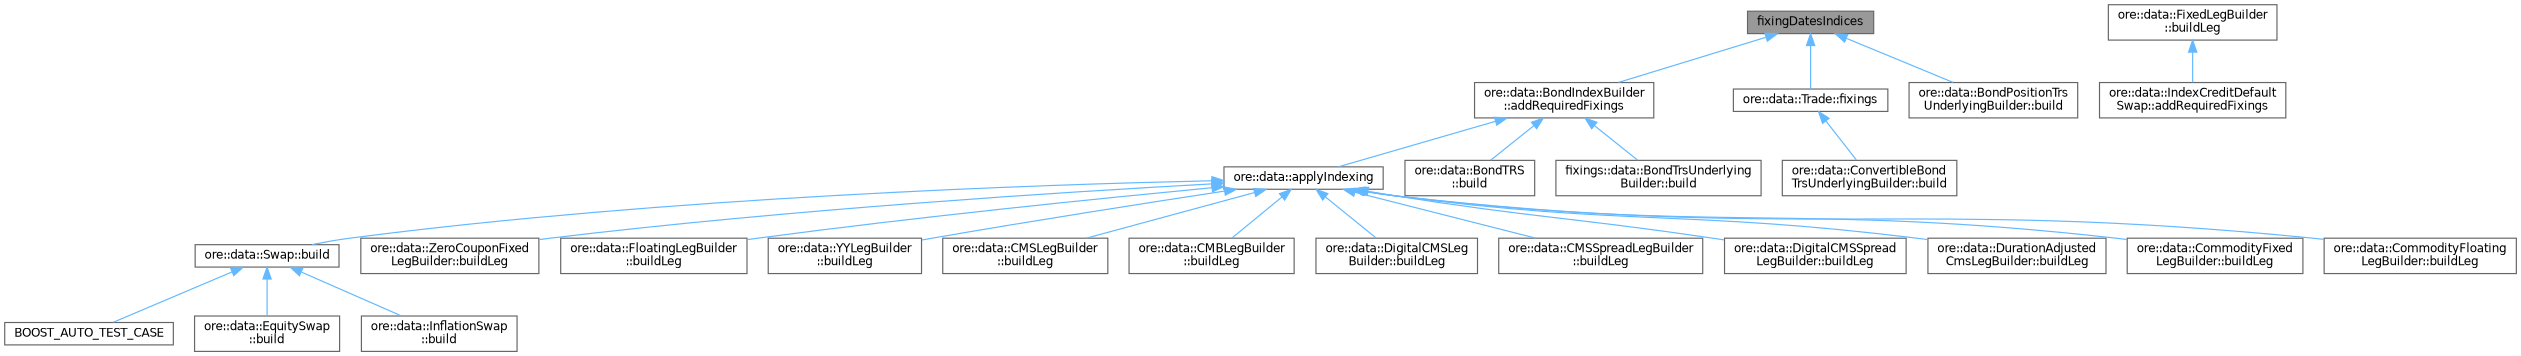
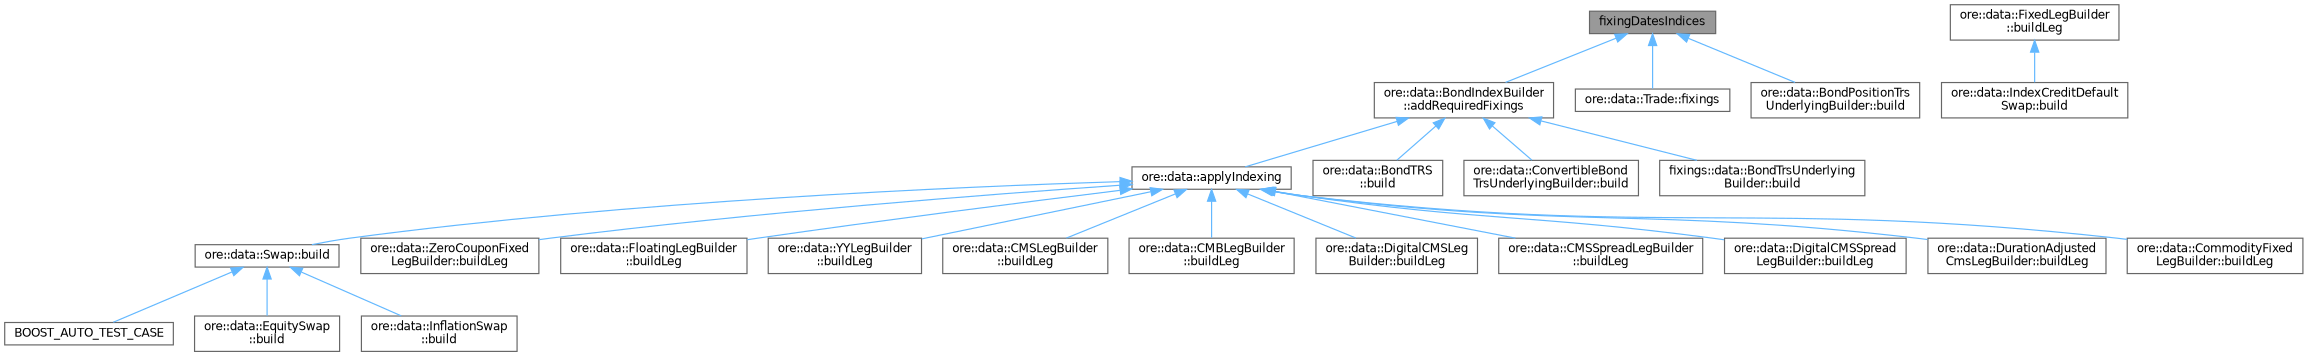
(2193, 100) -> (2035, 100)
(1841, 141) -> (1512, 143)
(2420, 256) -> none
